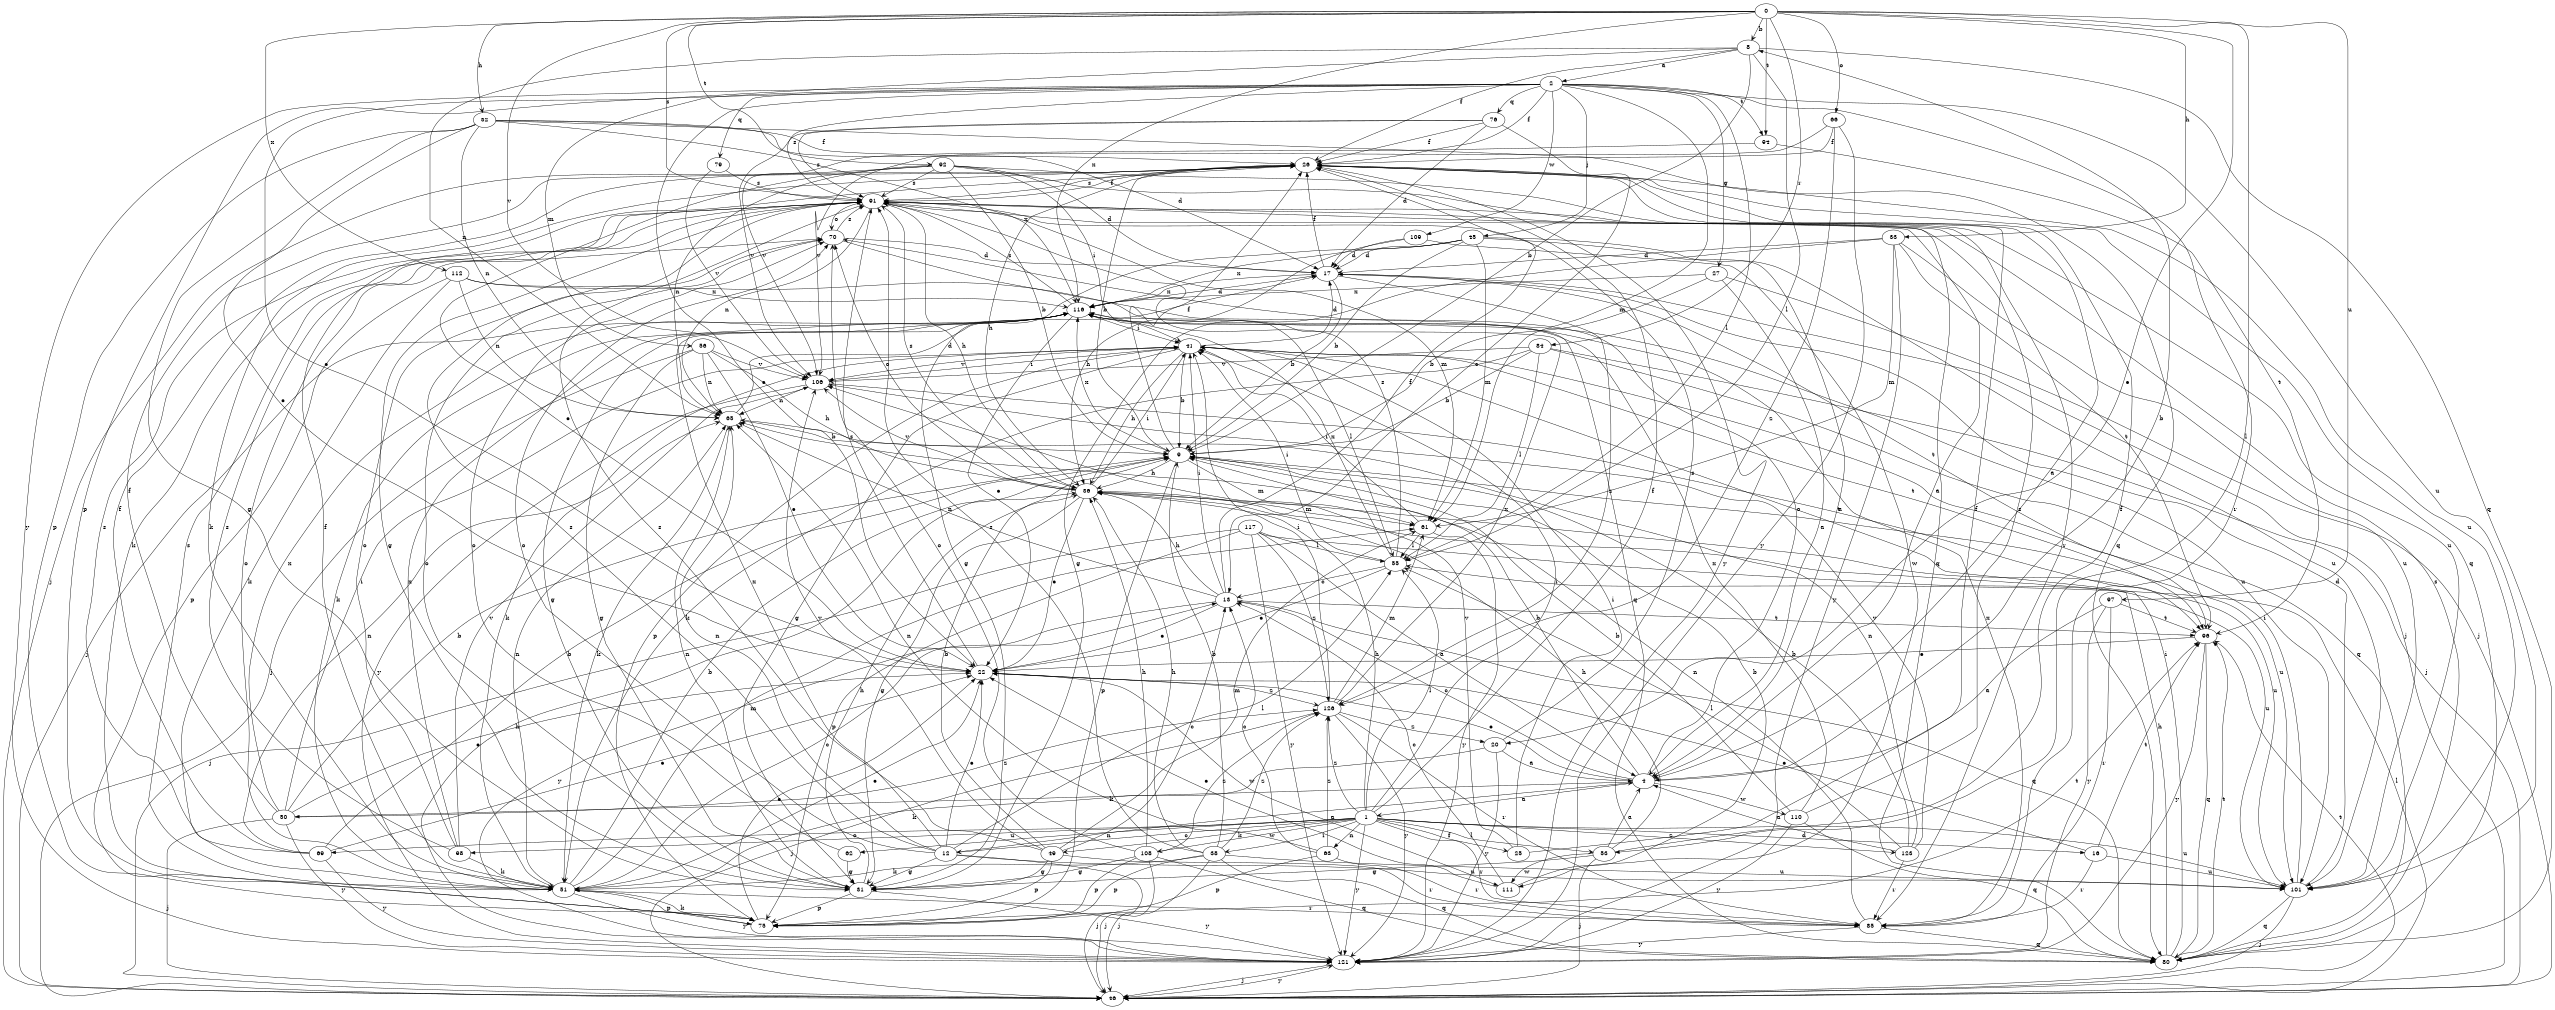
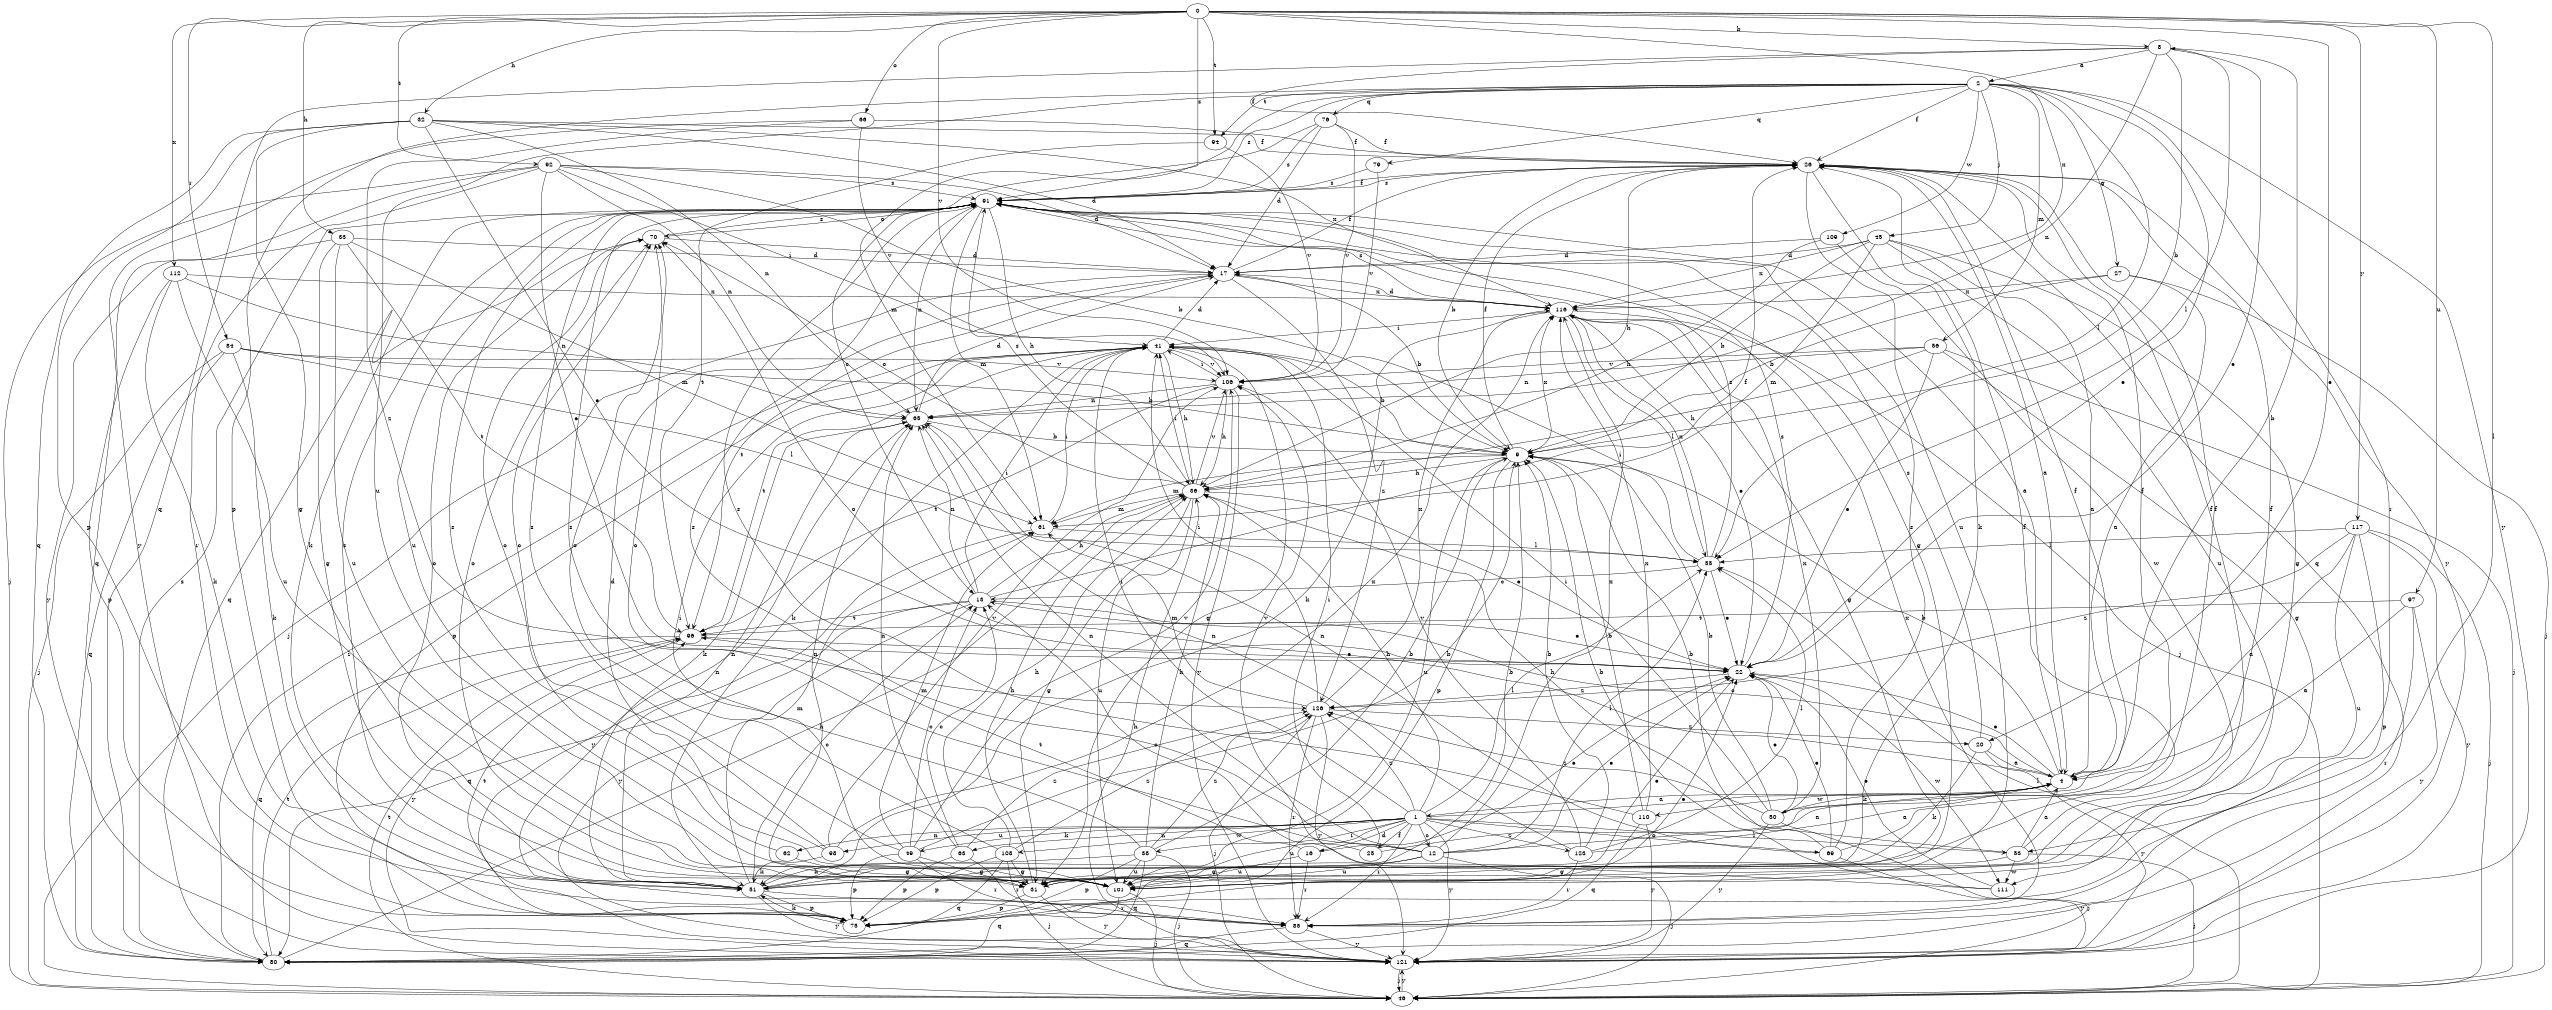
none -> (2349, 31)
none -> (1221, 438)
